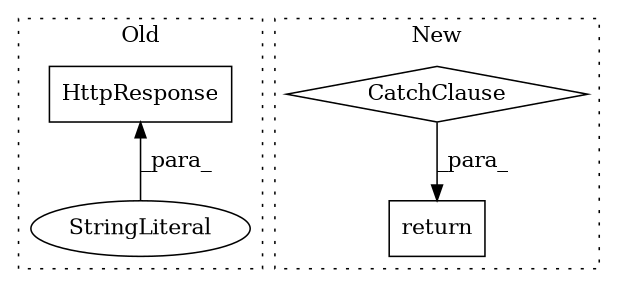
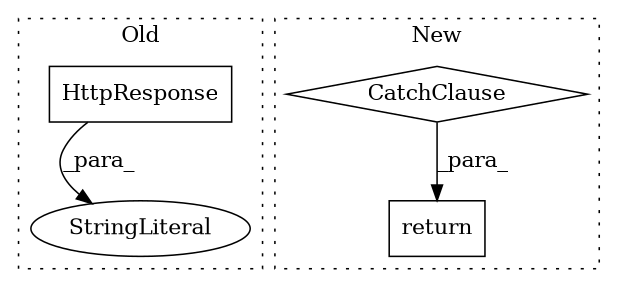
(141, 169) -> (61, 156)
